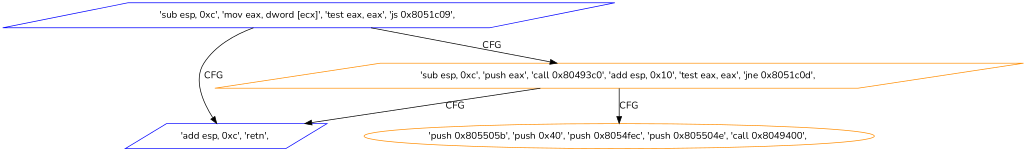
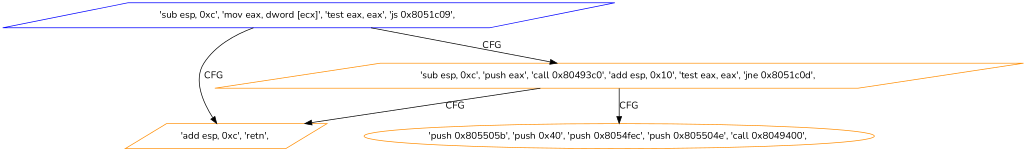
(226, 136) -> (226, 136)
